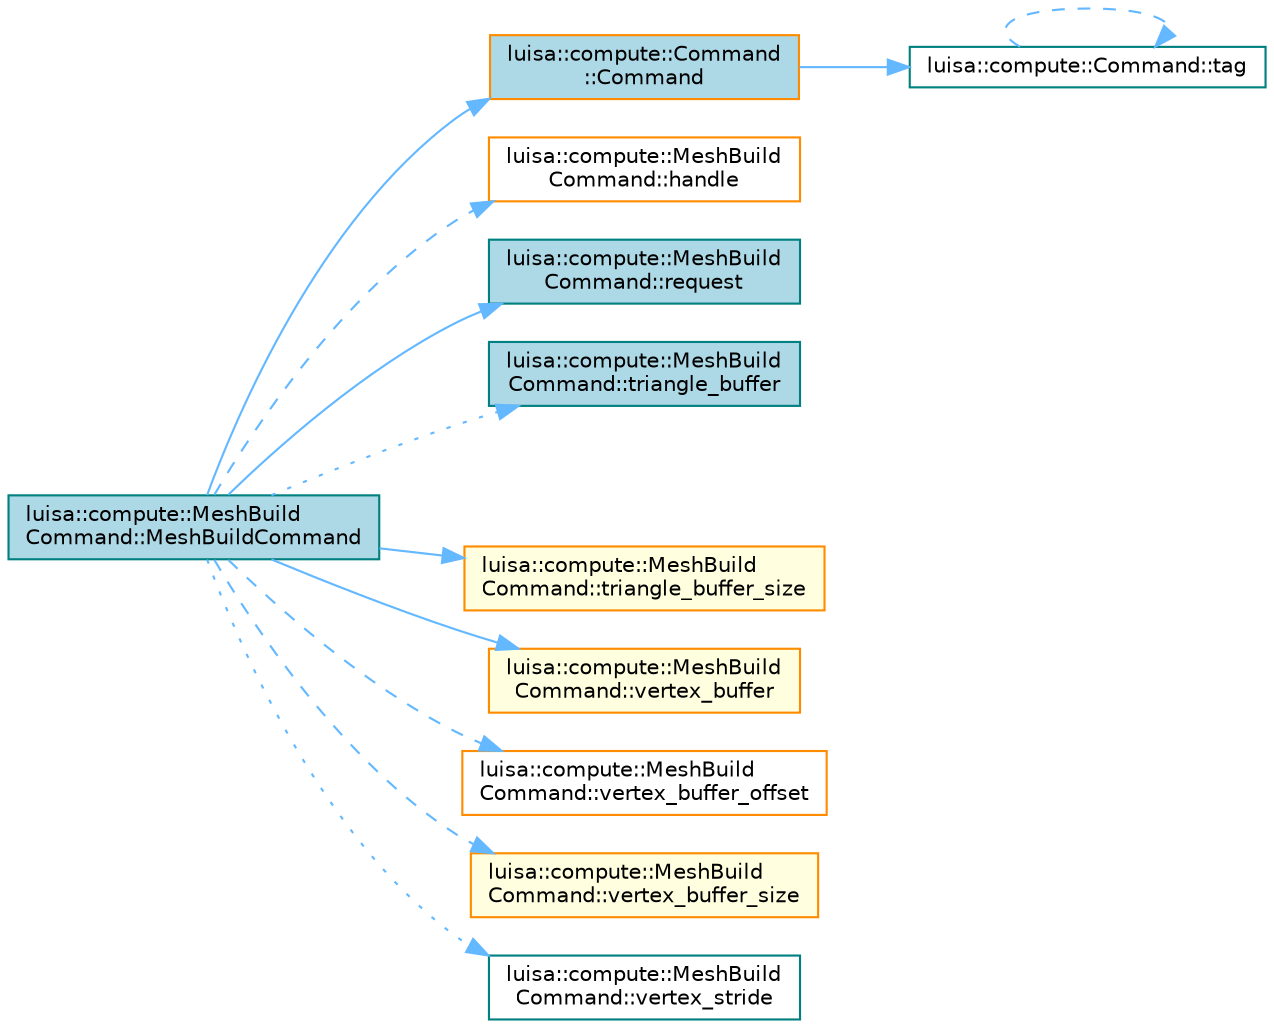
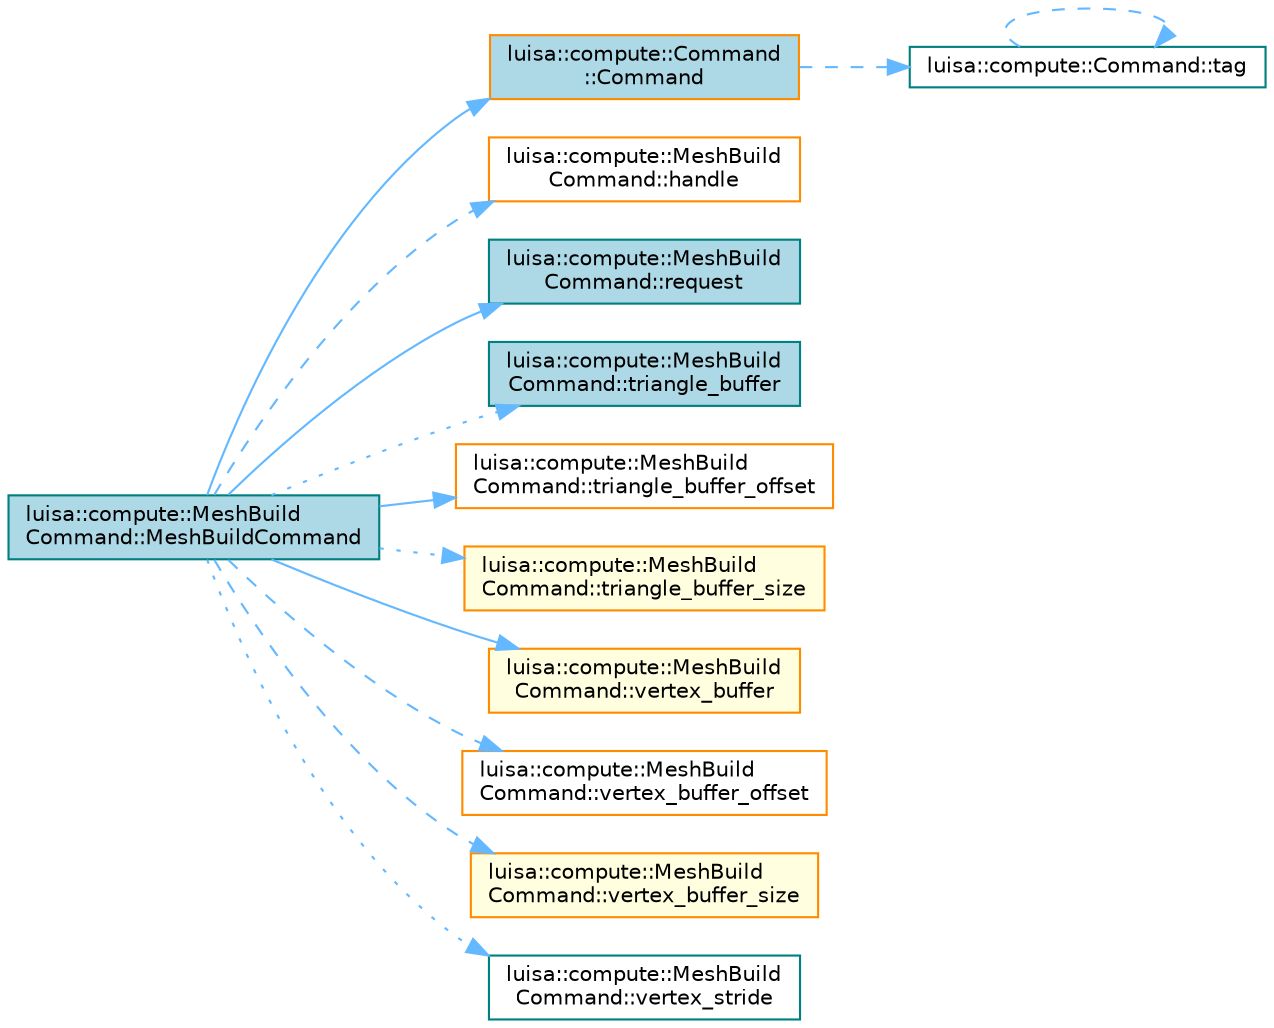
(844, 67) -> (844, 67)
none -> (644, 476)
(411, 552) -> (411, 552)
